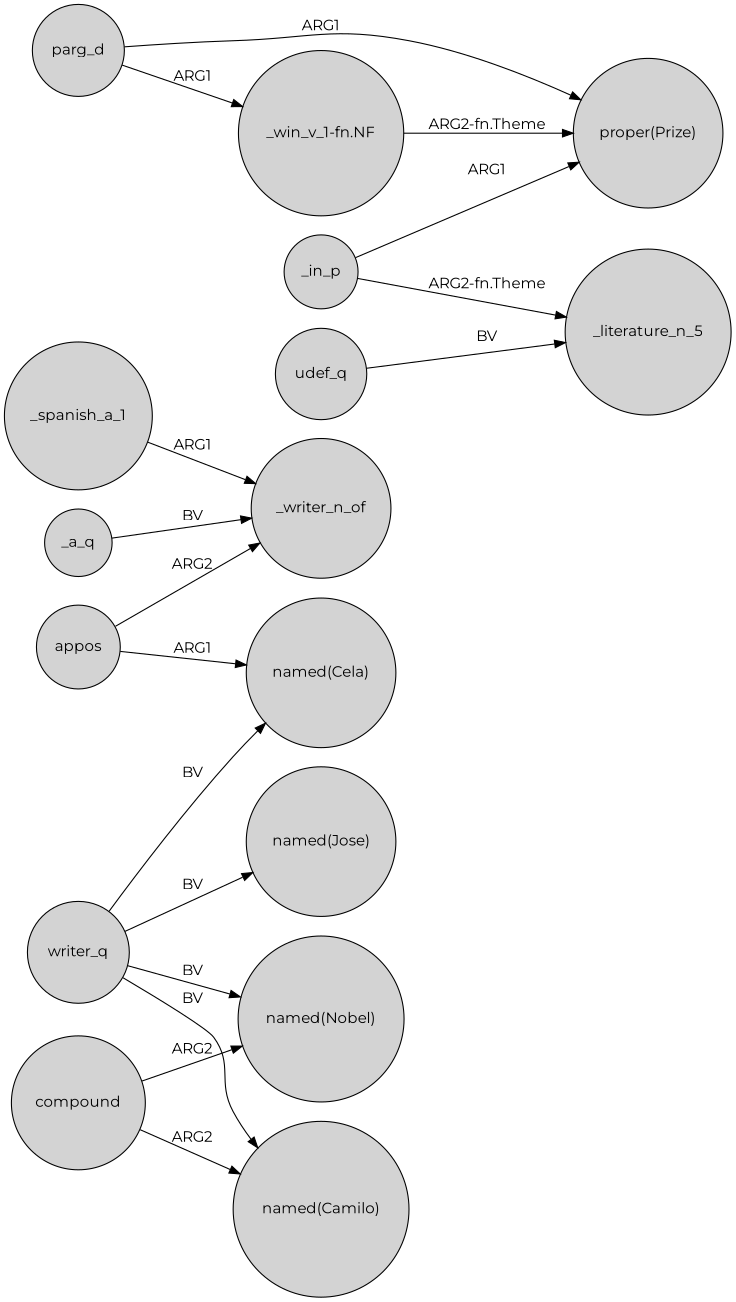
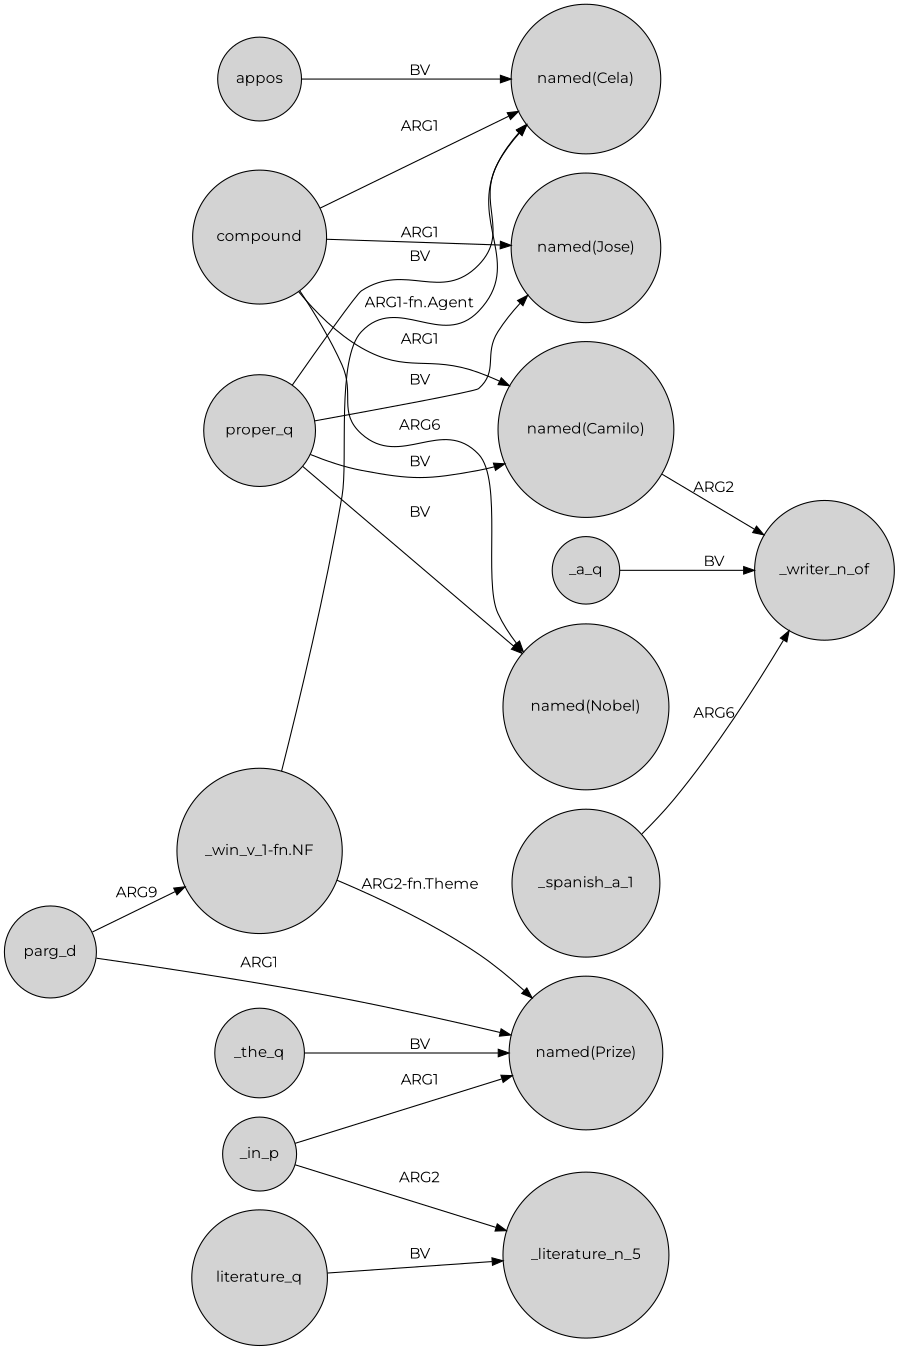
(193, 77) -> (137, 893)
(648, 133) -> (586, 1053)
none -> (414, 162)
none -> (413, 242)
(487, 284) -> (420, 1178)
(321, 374) -> (260, 1278)
none -> (344, 433)
(193, 445) -> (714, 714)
(183, 587) -> (708, 502)
(193, 649) -> (420, 71)
(78, 952) -> (260, 431)
(193, 1050) -> (420, 426)
none -> (260, 1053)
(193, 1138) -> (420, 340)
